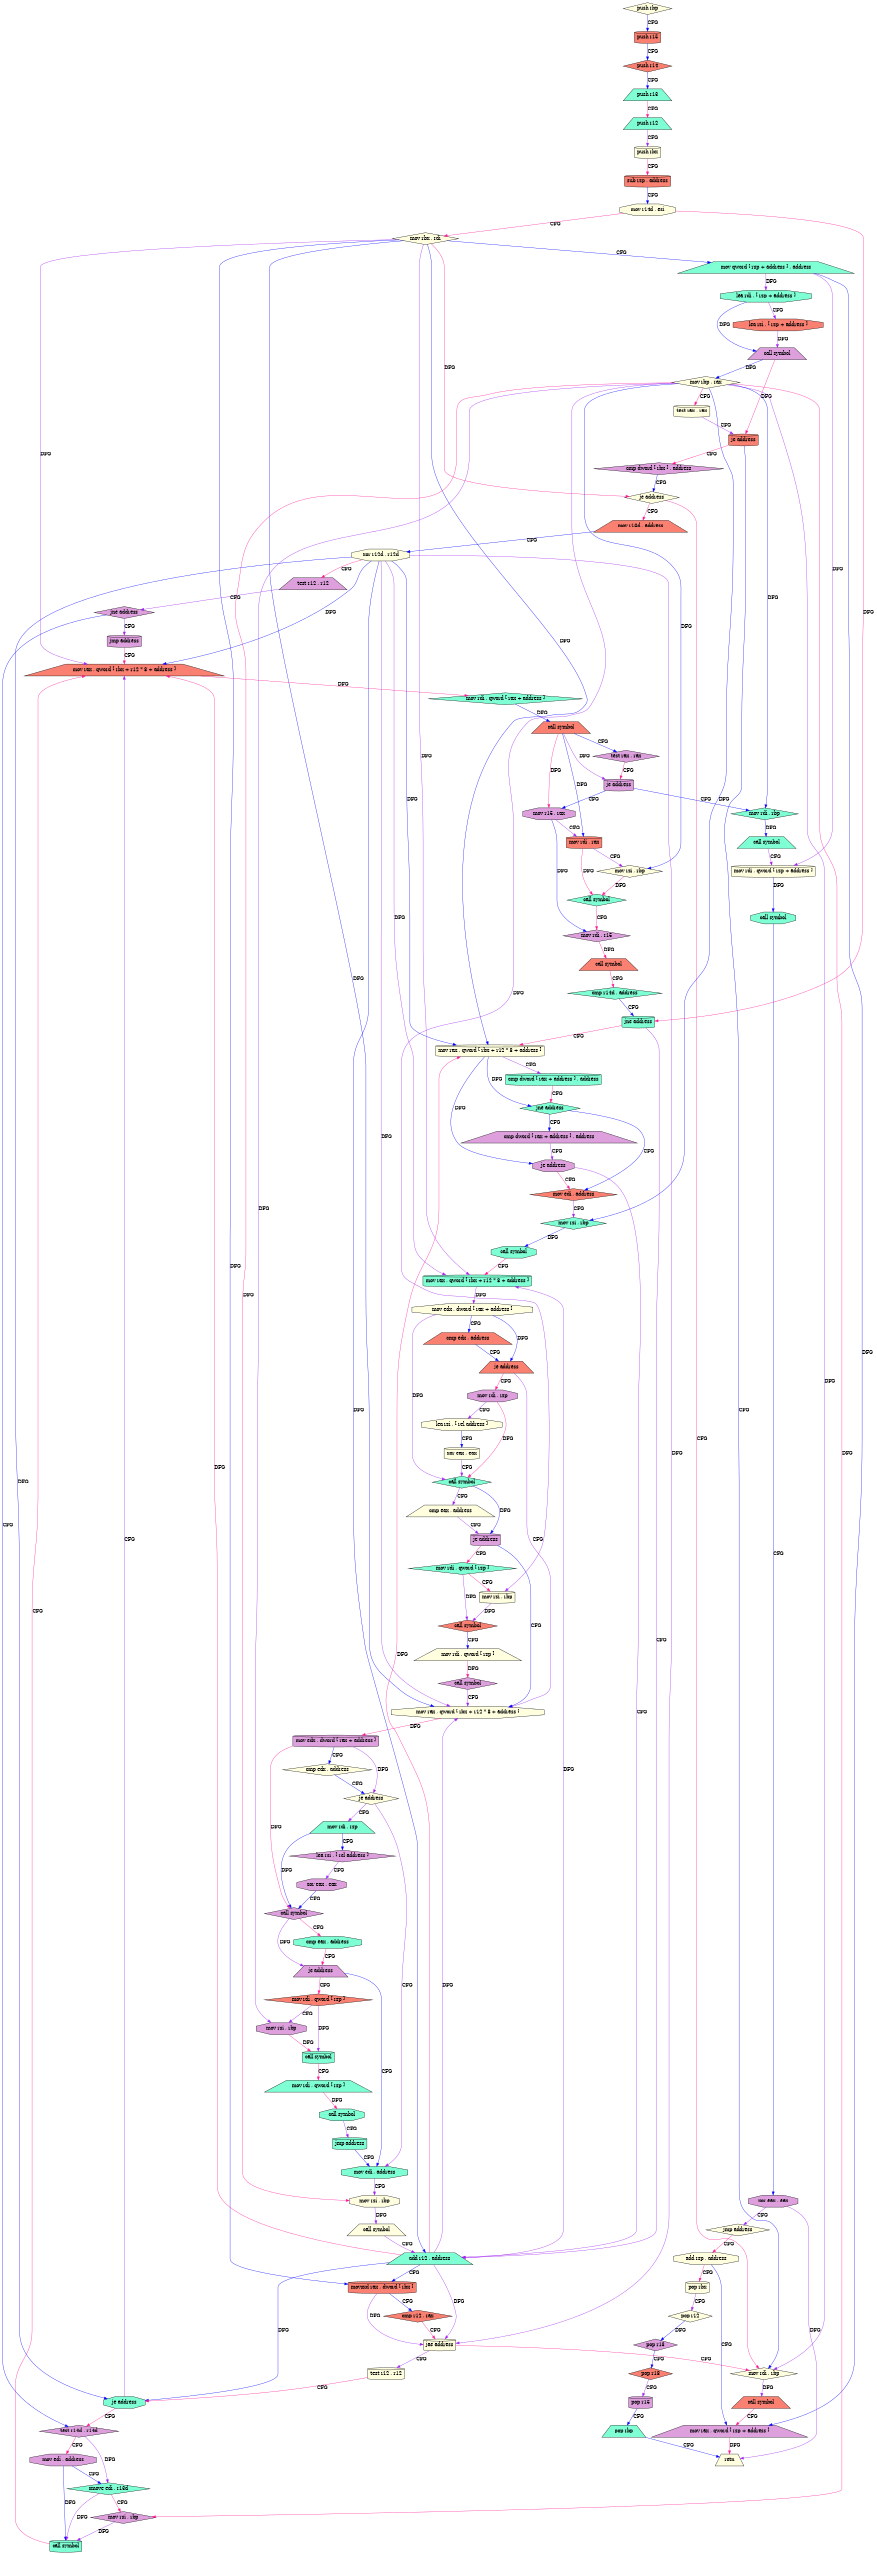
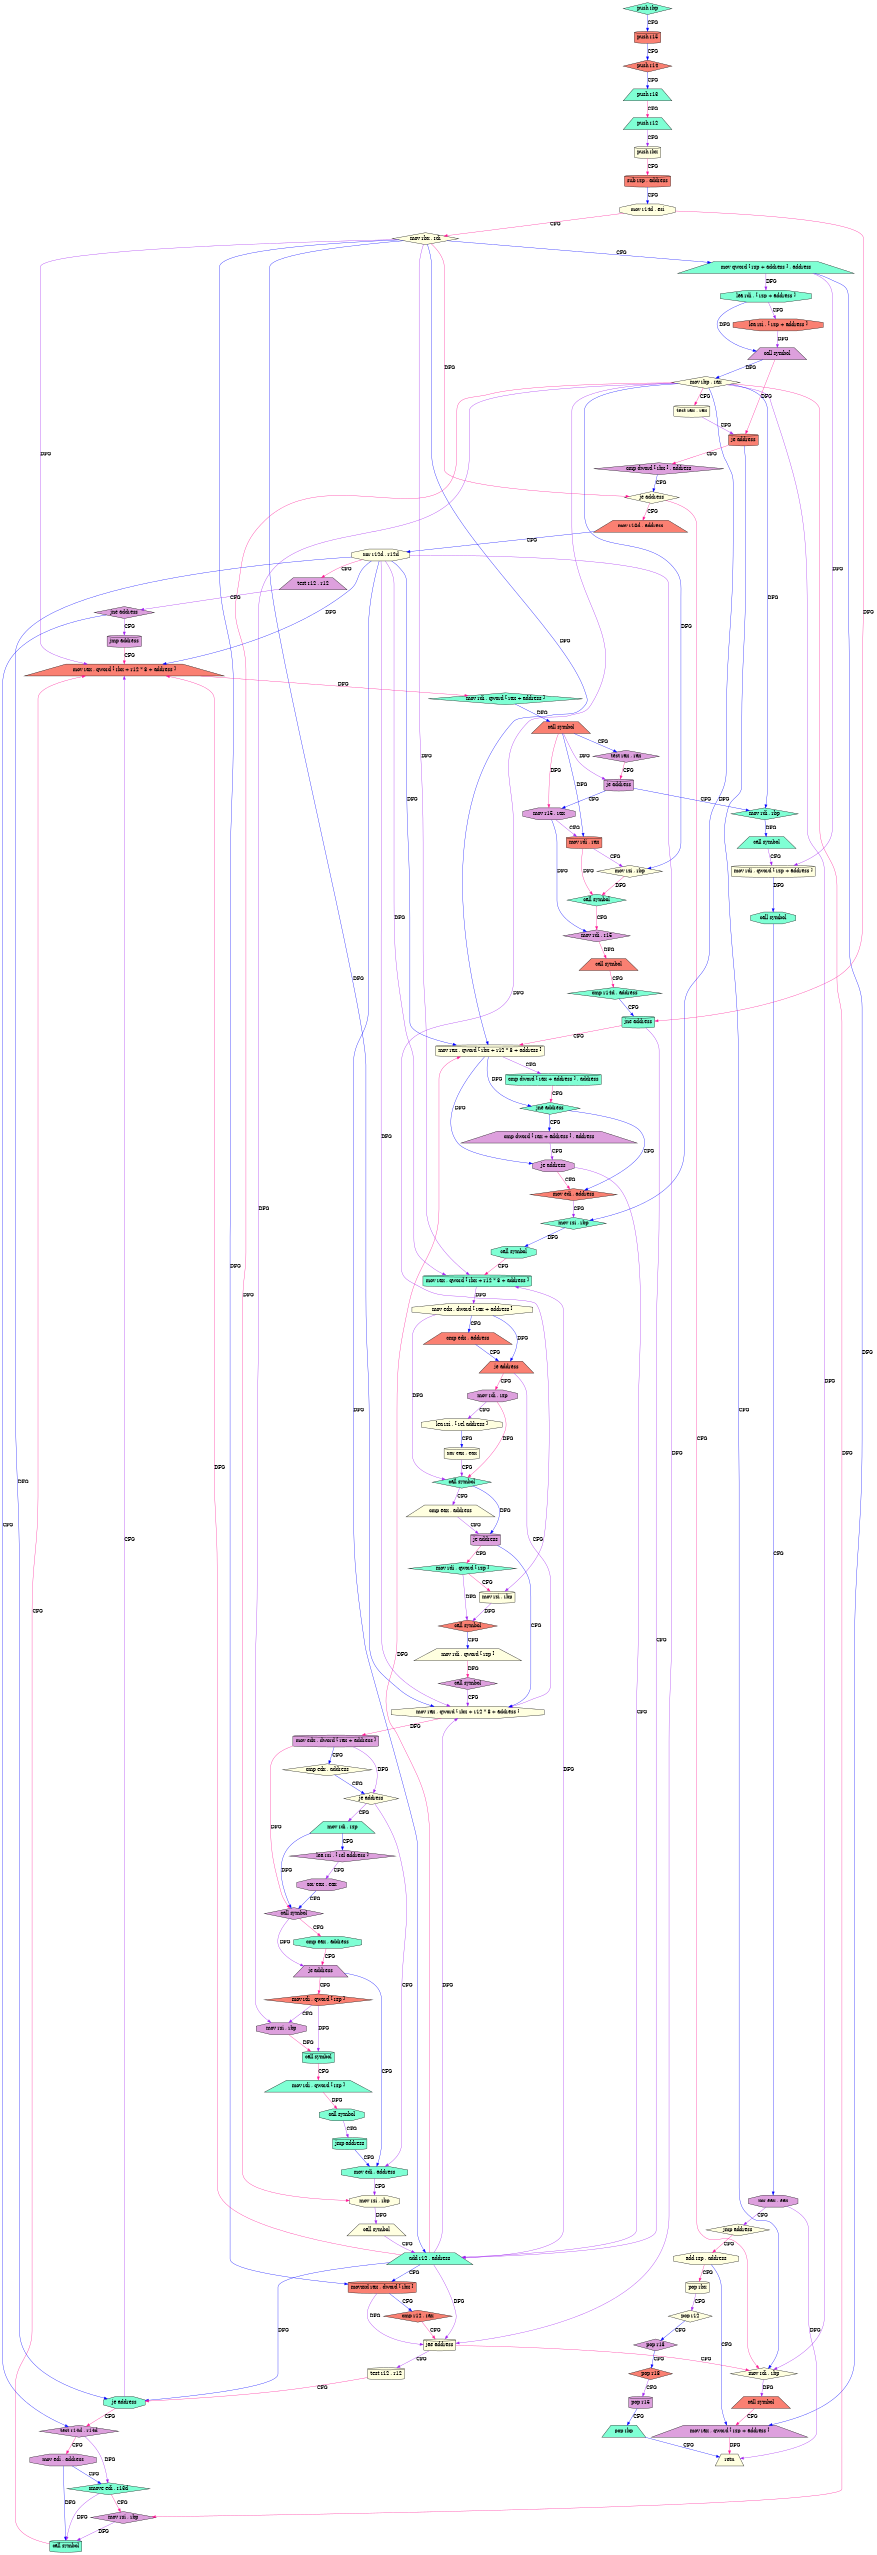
(648, 9) -> (648, 9)
(680, 2331) -> (680, 2331)
